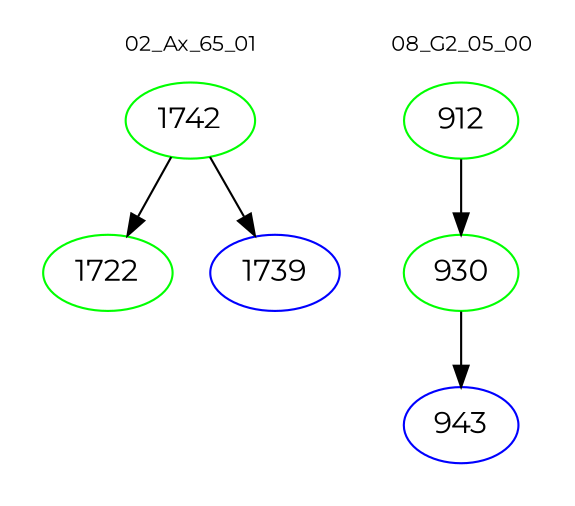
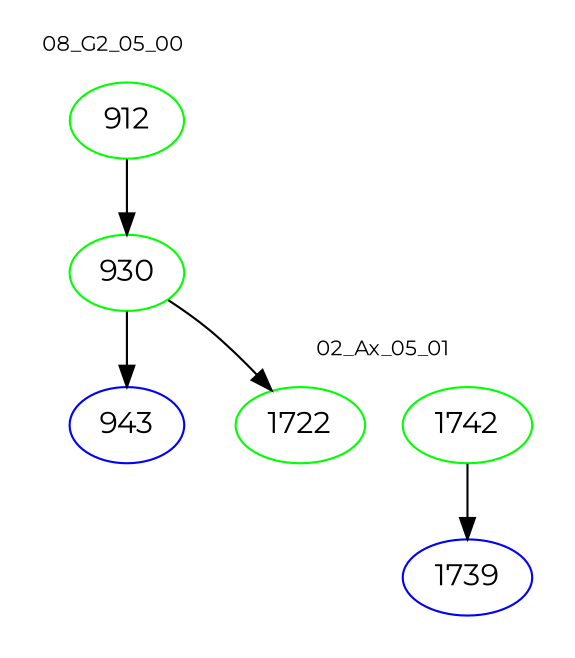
(191, 45) -> (384, 350)
(155, 187) -> (232, 350)
